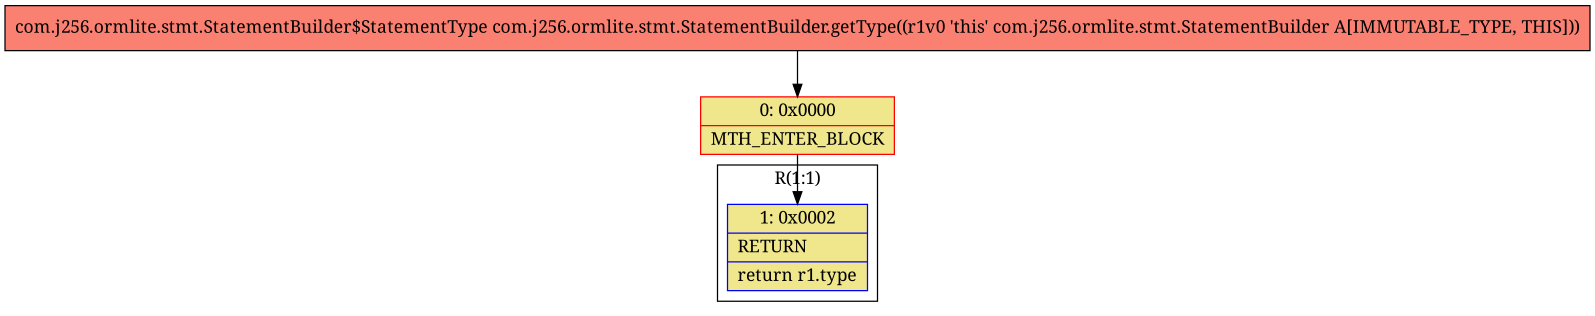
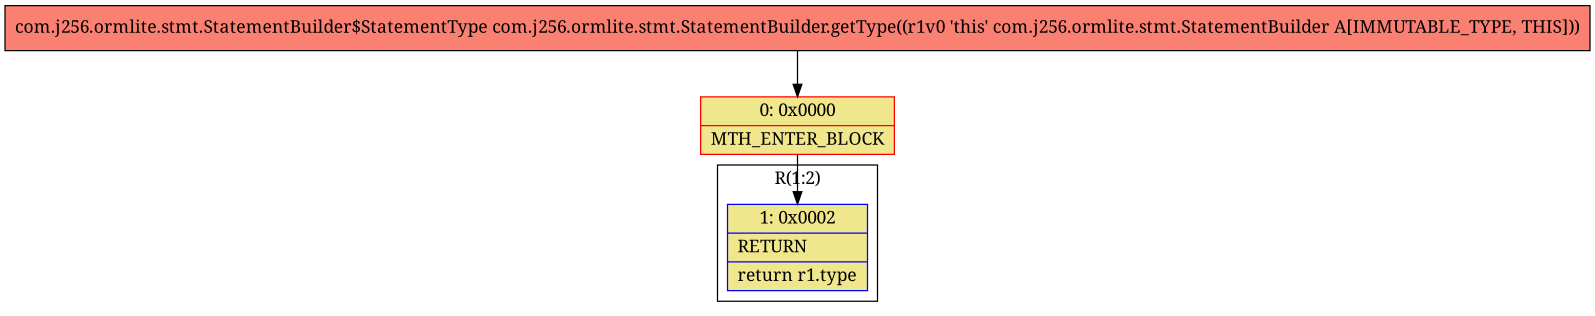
(798, 179) -> (798, 179)
